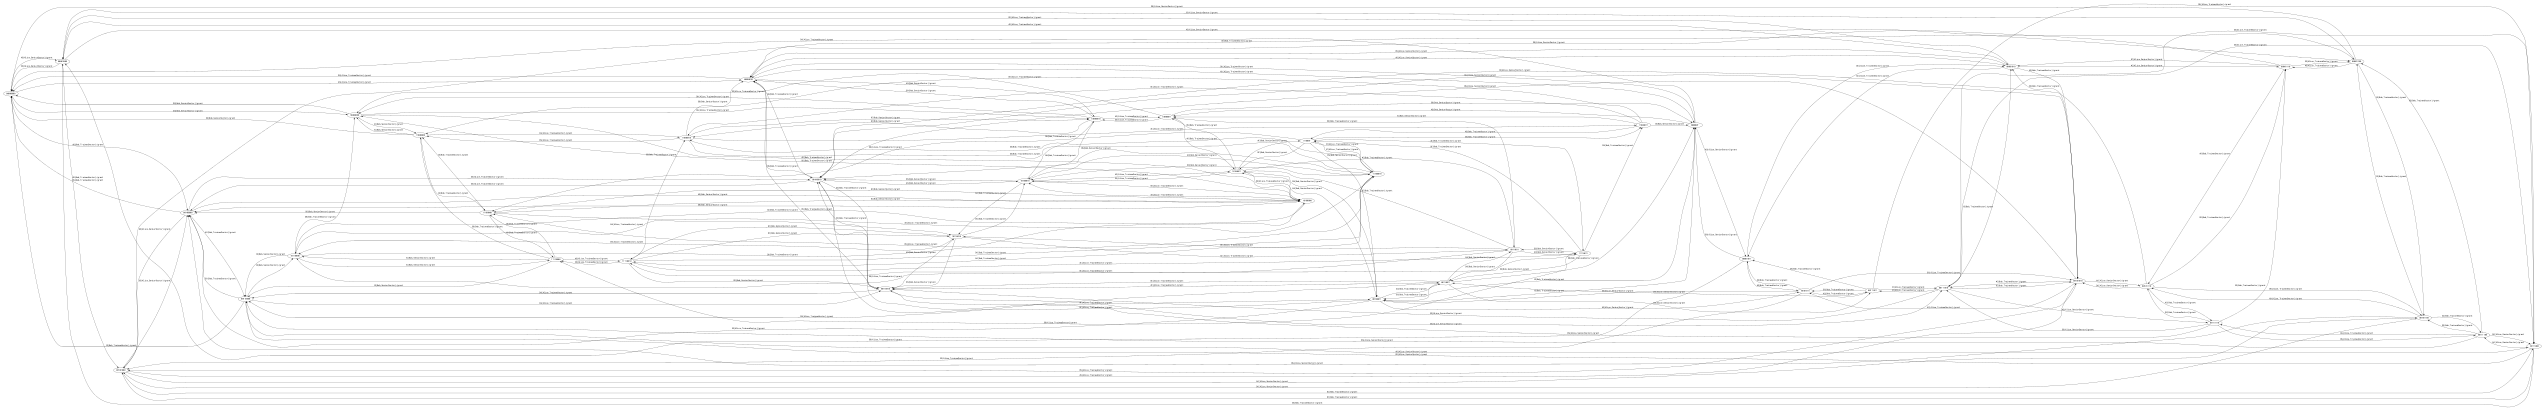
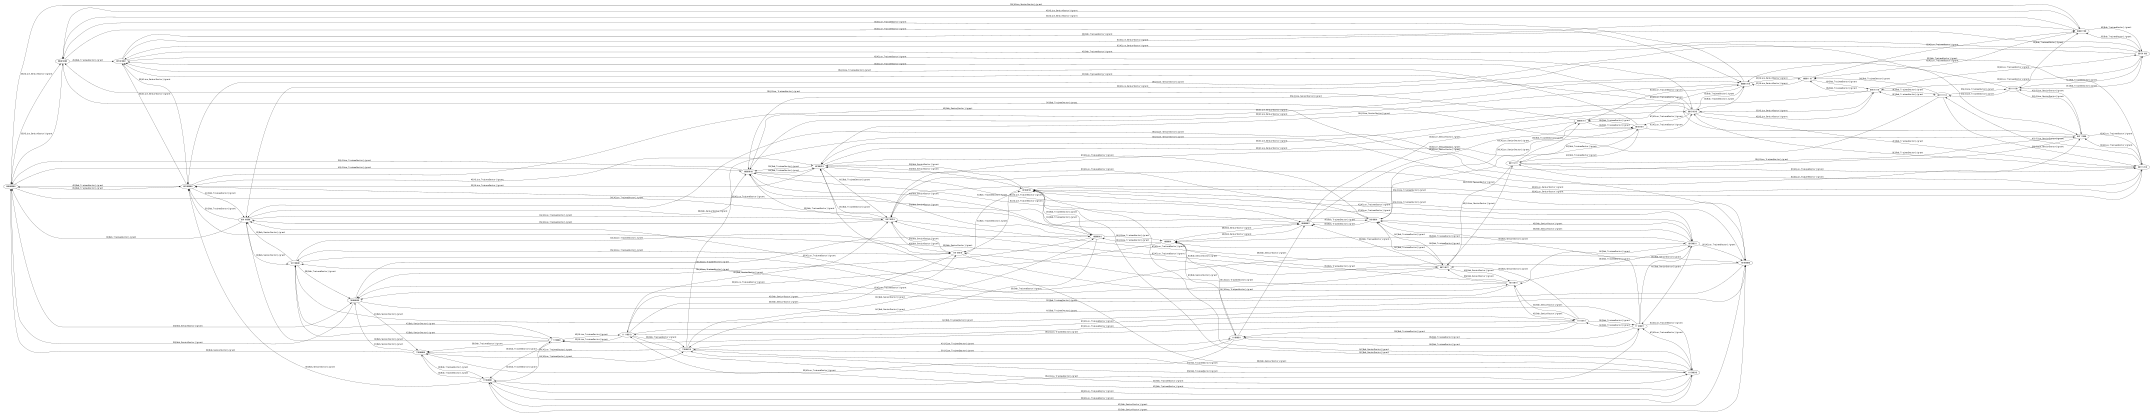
(864, 40) -> (657, 199)
(796, 211) -> (956, 321)
none -> (1206, 283)
